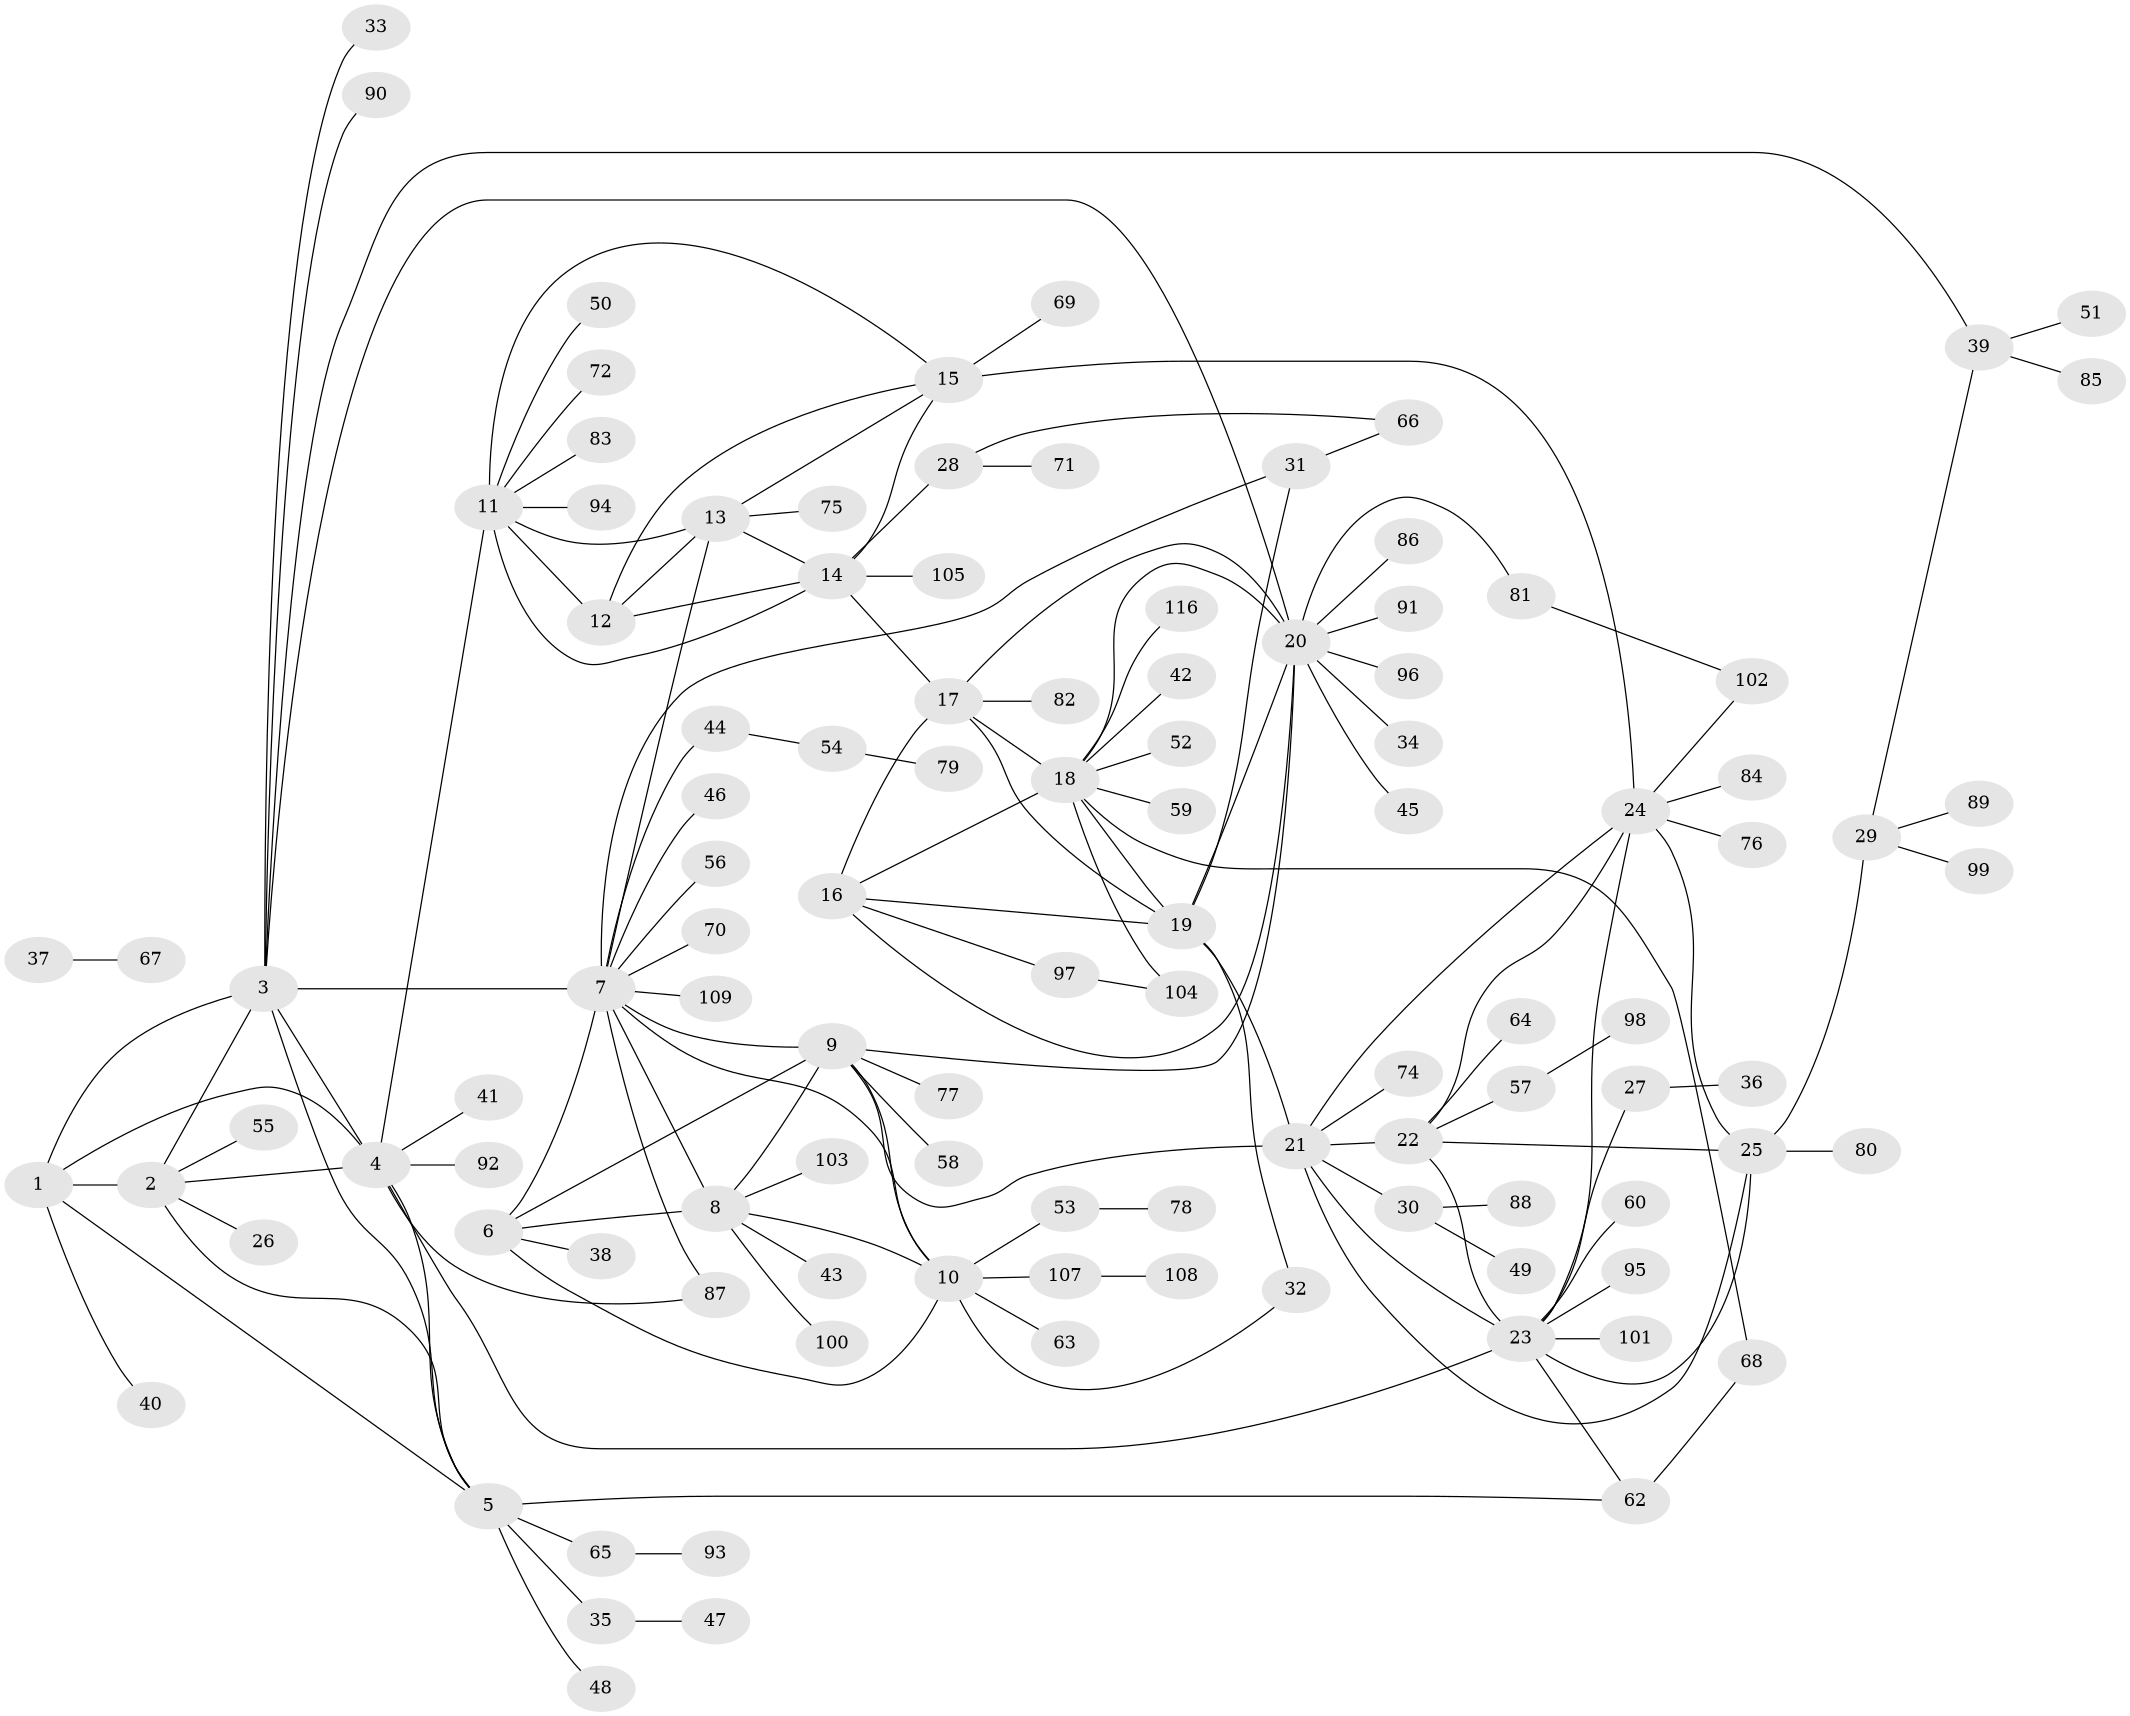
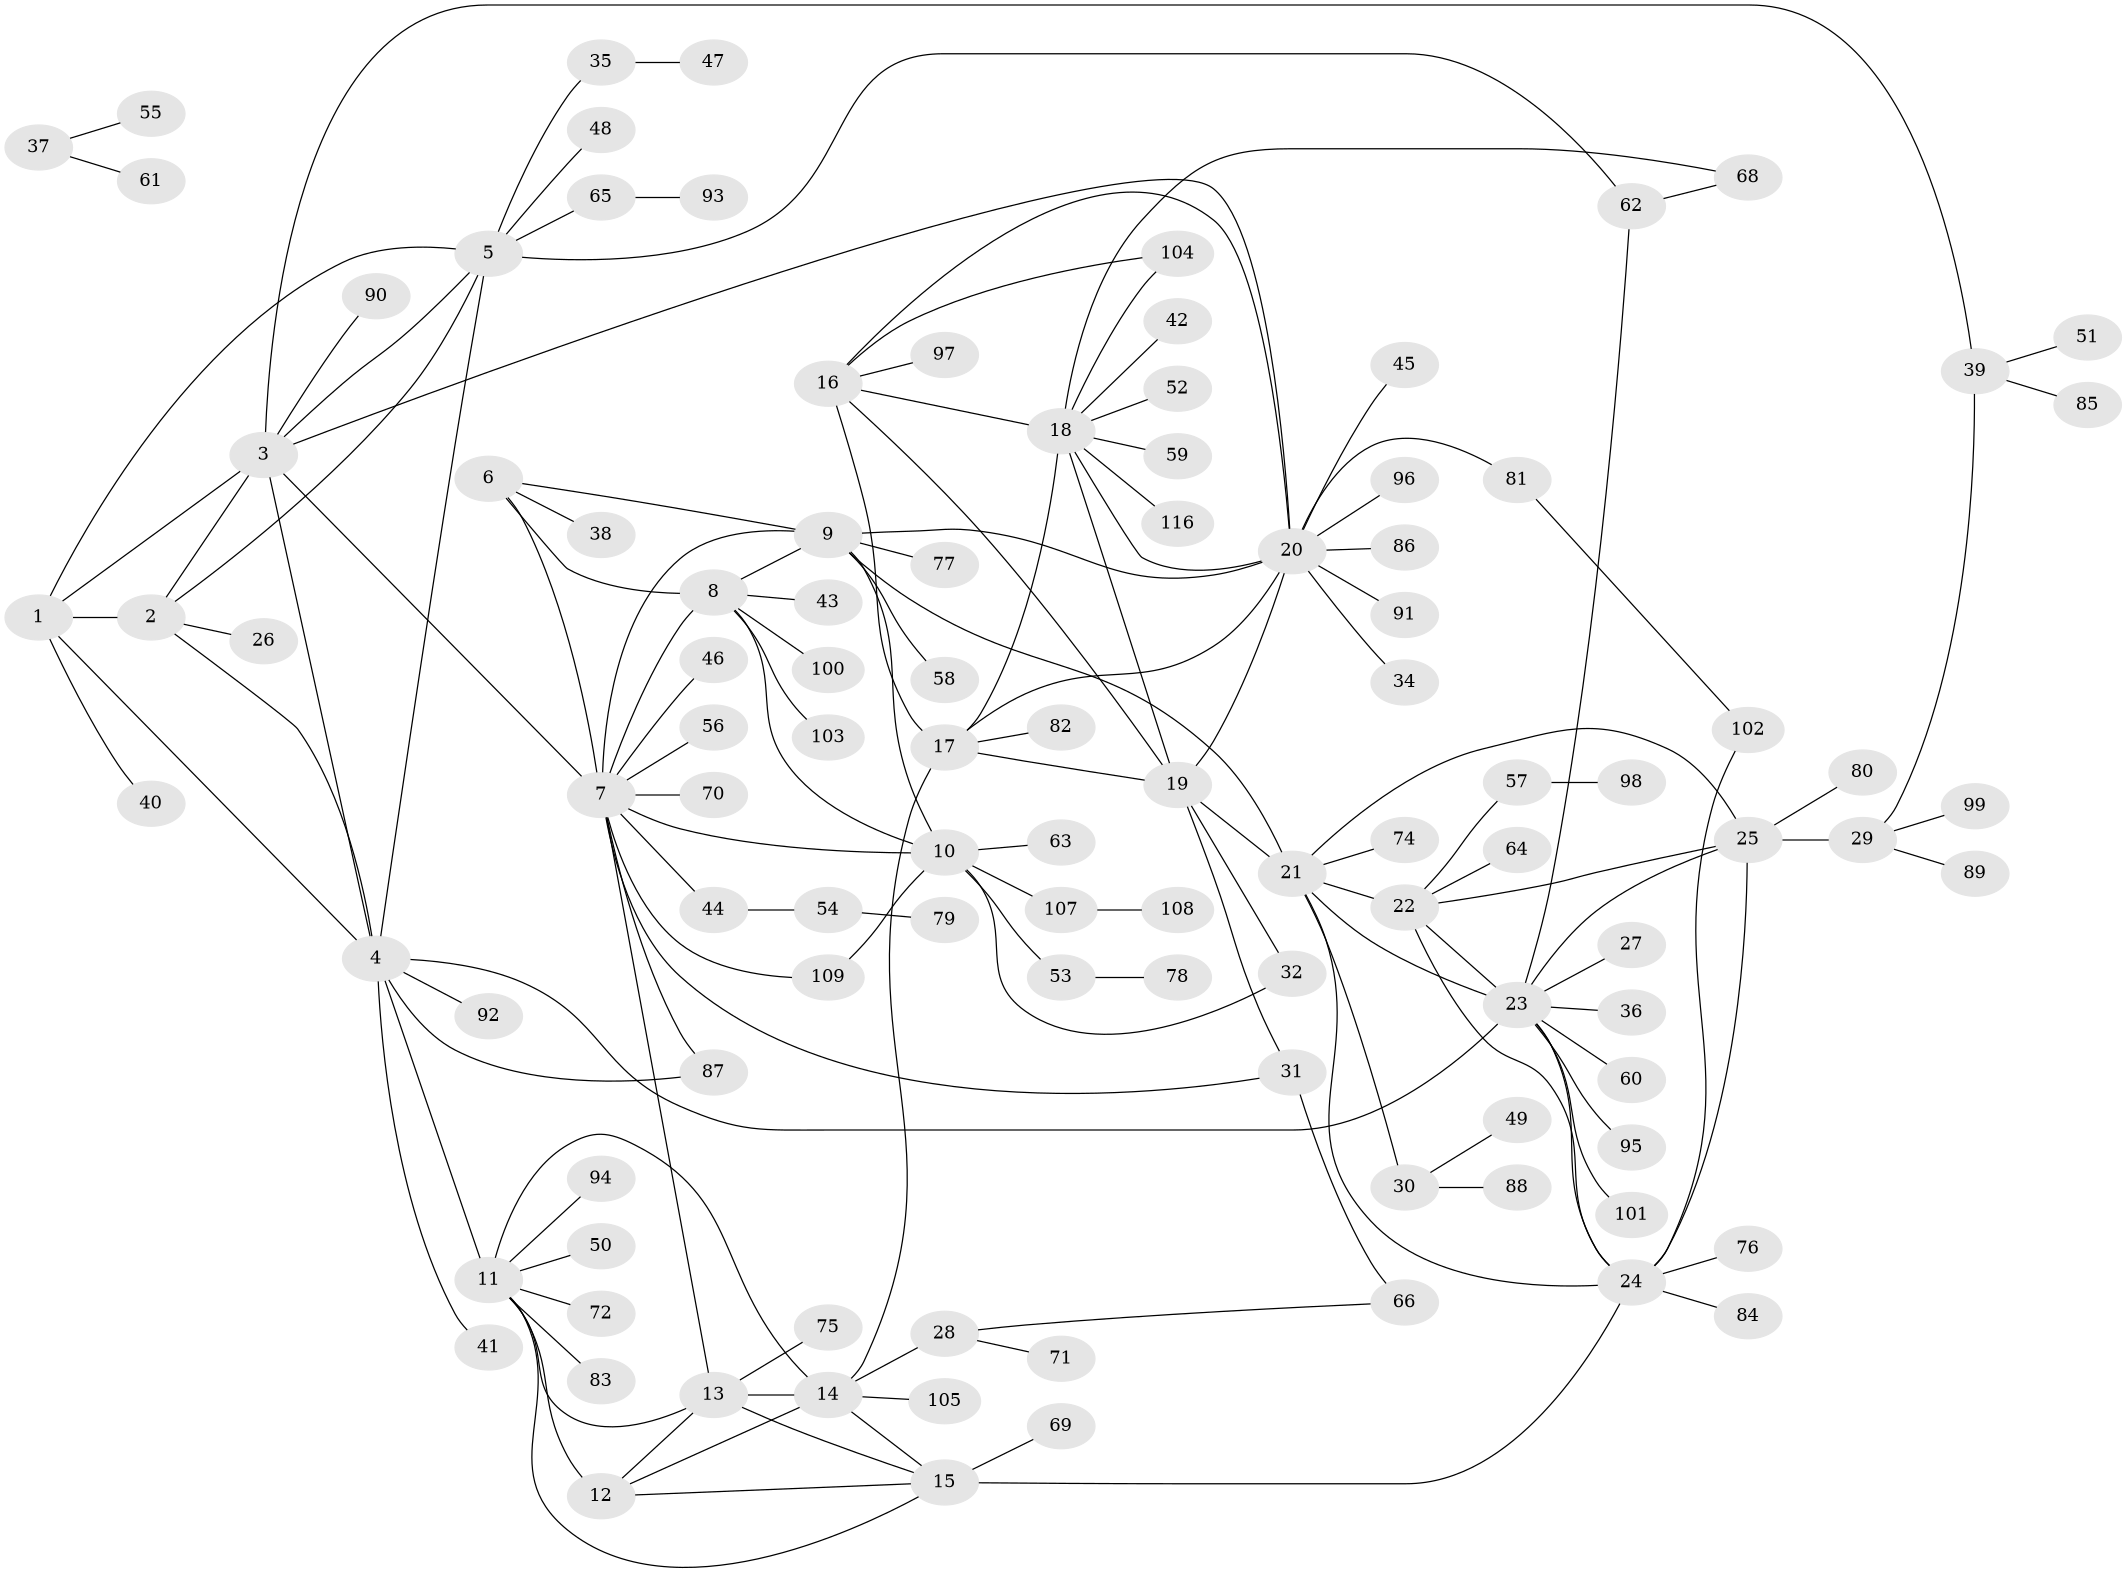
(376, 28) -> none
(151, 960) -> (151, 181)
(1123, 984) -> (987, 291)
(1687, 1087) -> (1574, 1009)
(208, 1156) -> (95, 131)
(729, 1363) -> (880, 924)
